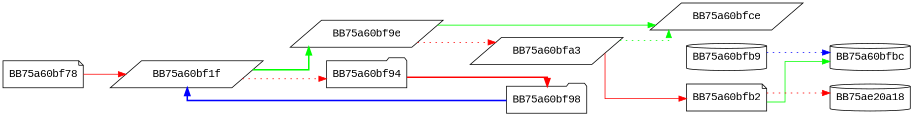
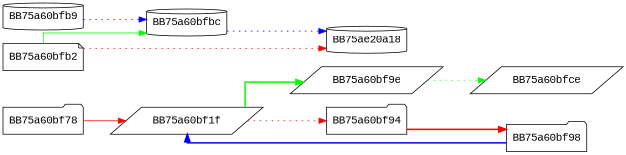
(543, 25) -> (453, 80)
none -> (273, 31)
(547, 51) -> none
(43, 74) -> (43, 121)
